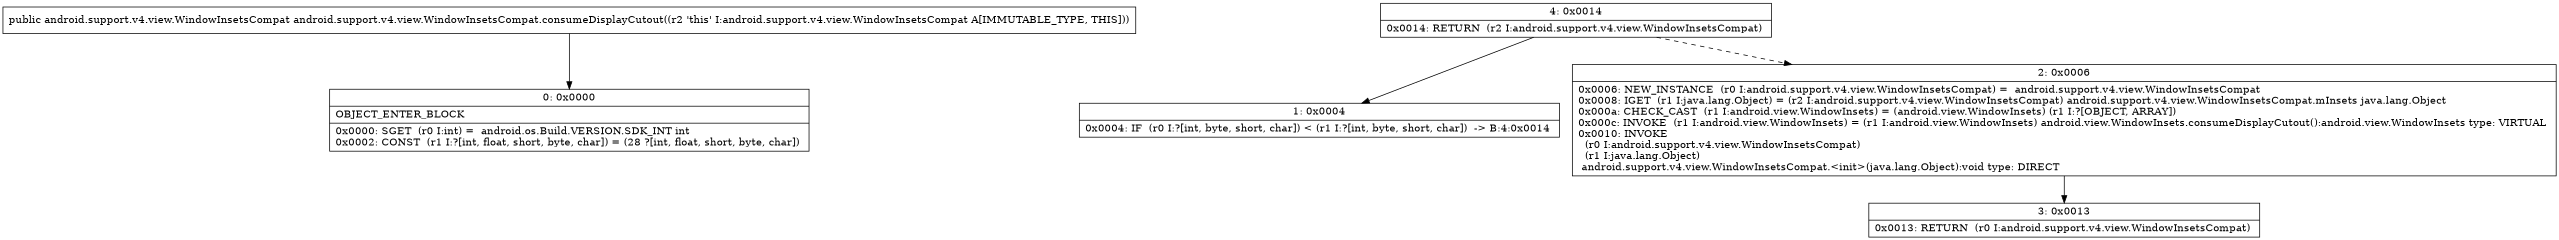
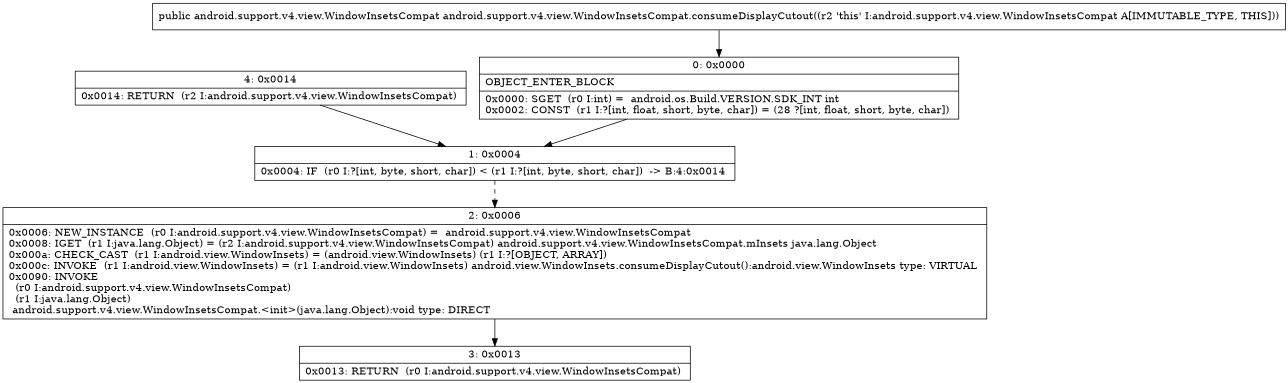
(1720, 50) -> (495, 190)
none -> (589, 132)
(1627, 134) -> (57, 277)
